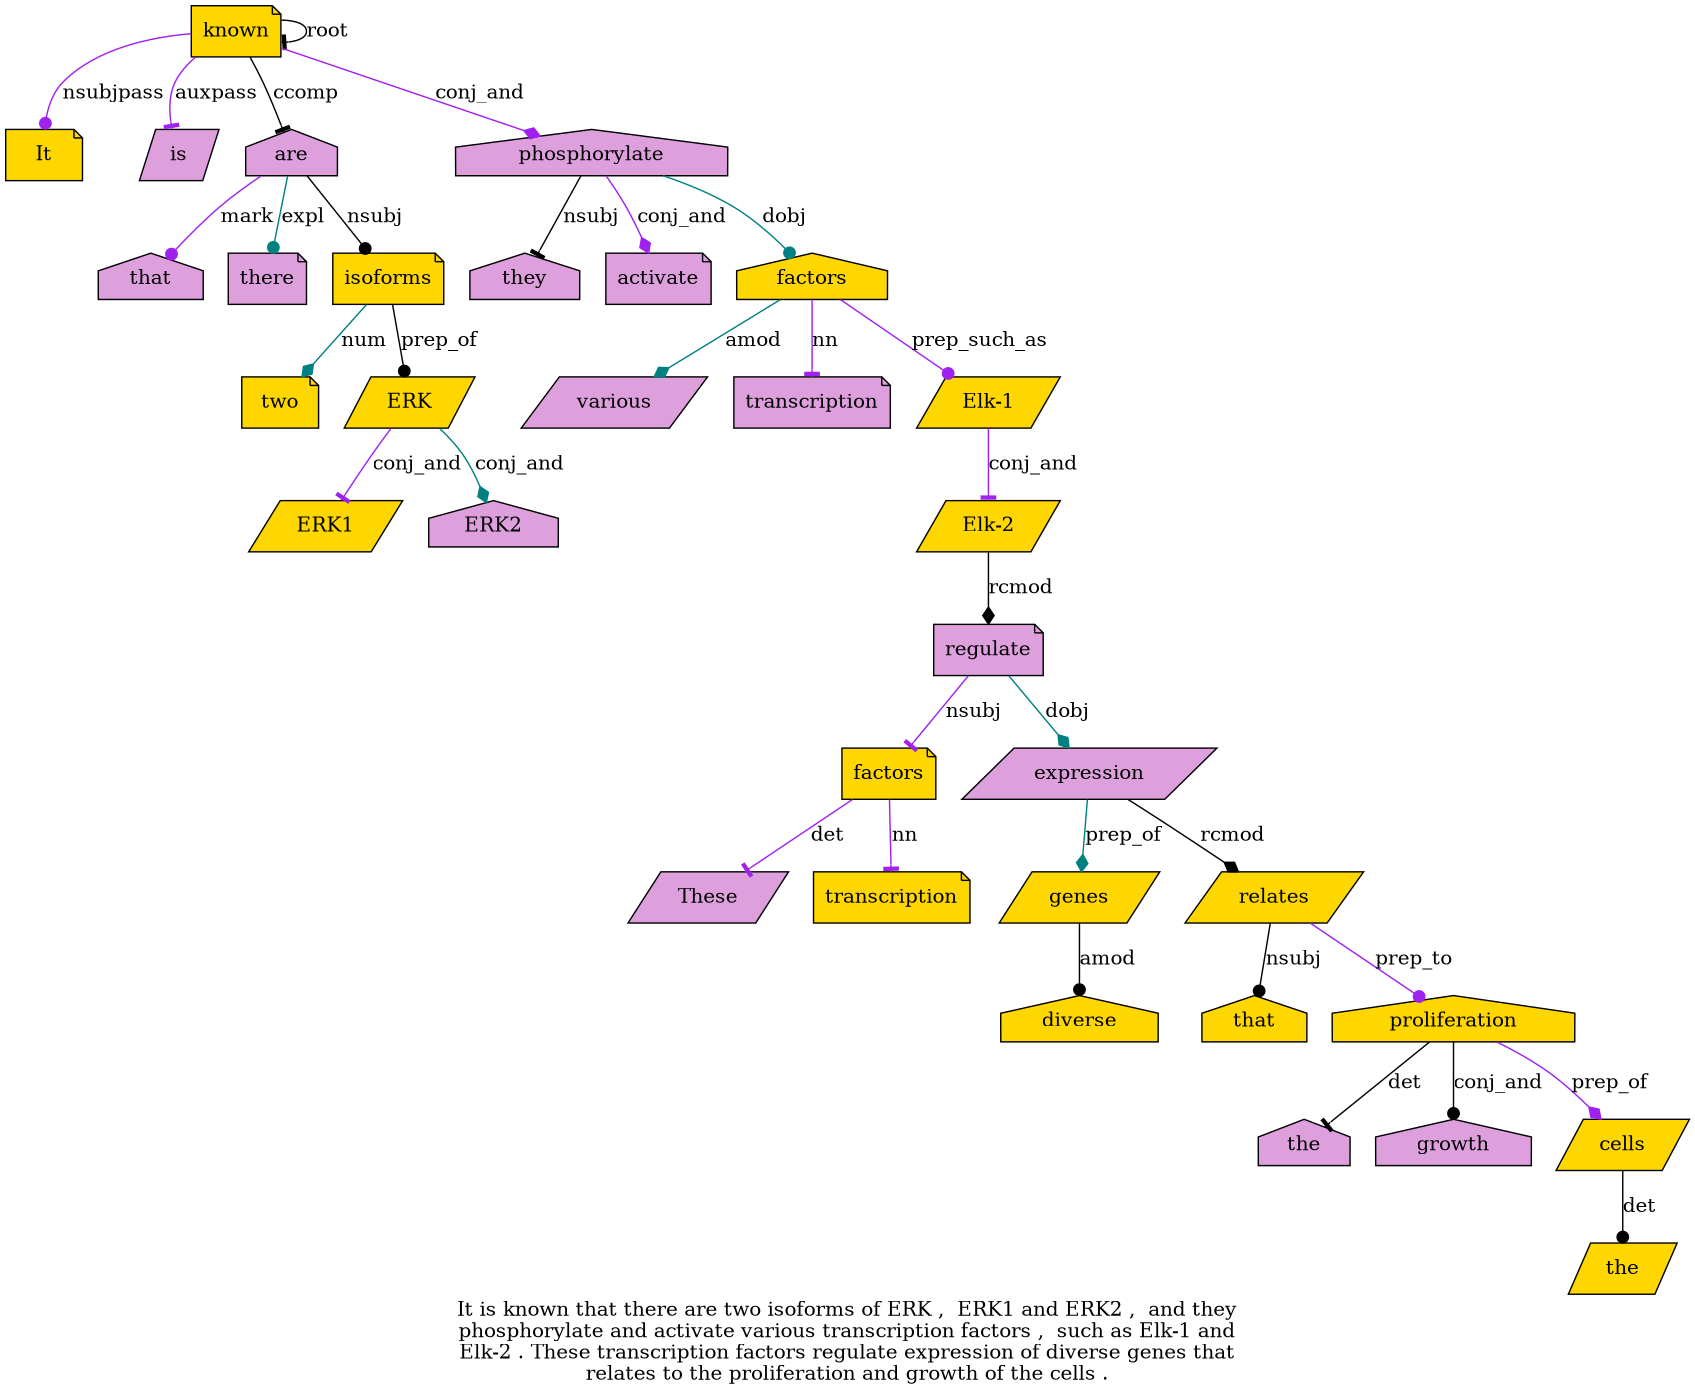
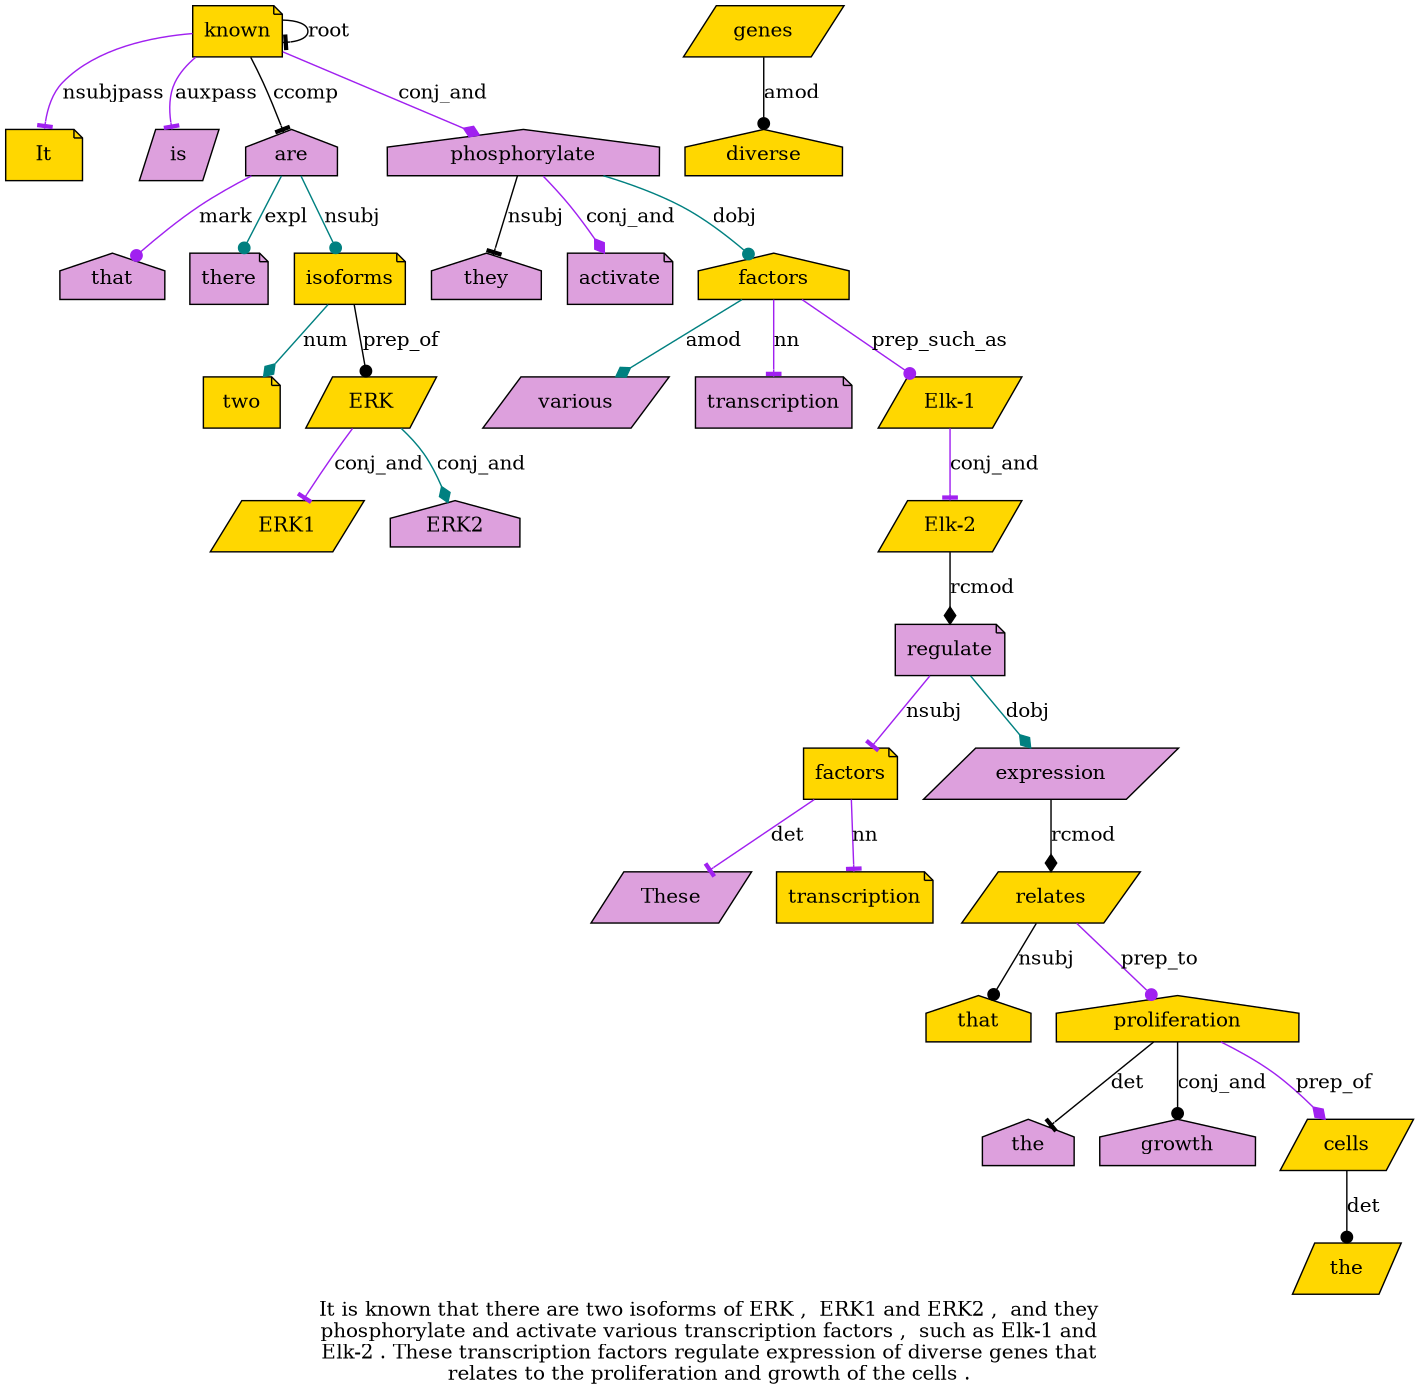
(104, 54) -> (103, 55)
(334, 210) -> (317, 209)
(1085, 827) -> none
